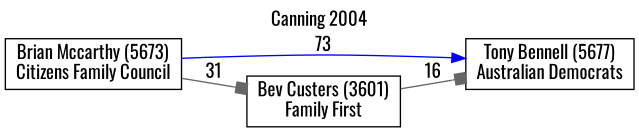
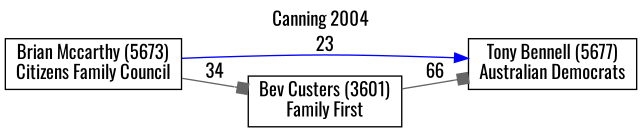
(324, 46) -> (325, 46)
(214, 73) -> (215, 73)
(433, 73) -> (435, 73)
